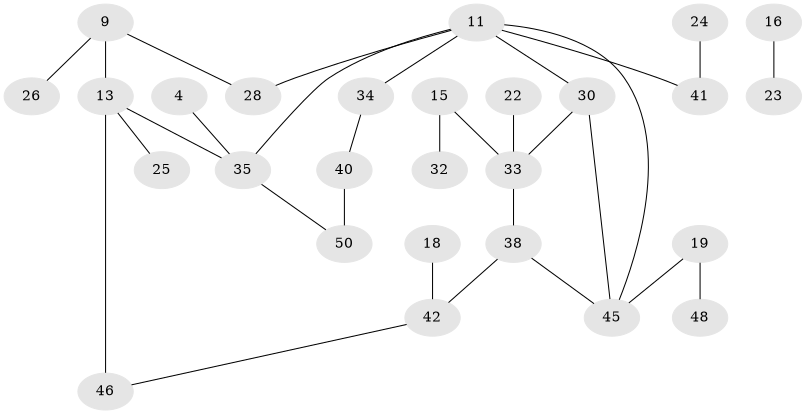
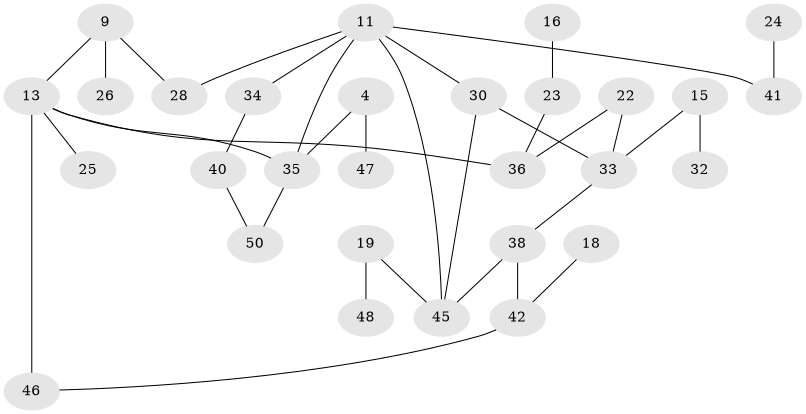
none -> (366, 170)
none -> (518, 170)
